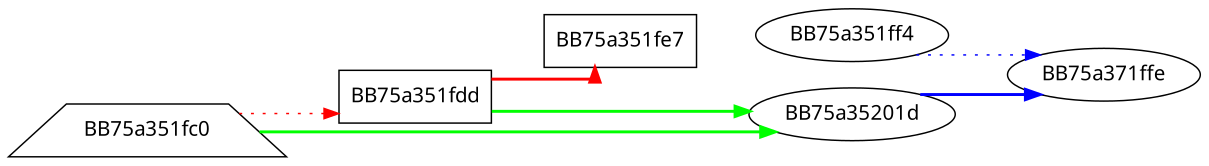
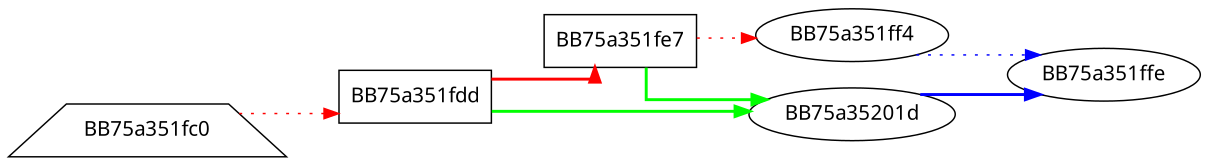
none -> (719, 38)
(1104, 75) -> (1104, 75)
(510, 132) -> (683, 100)
